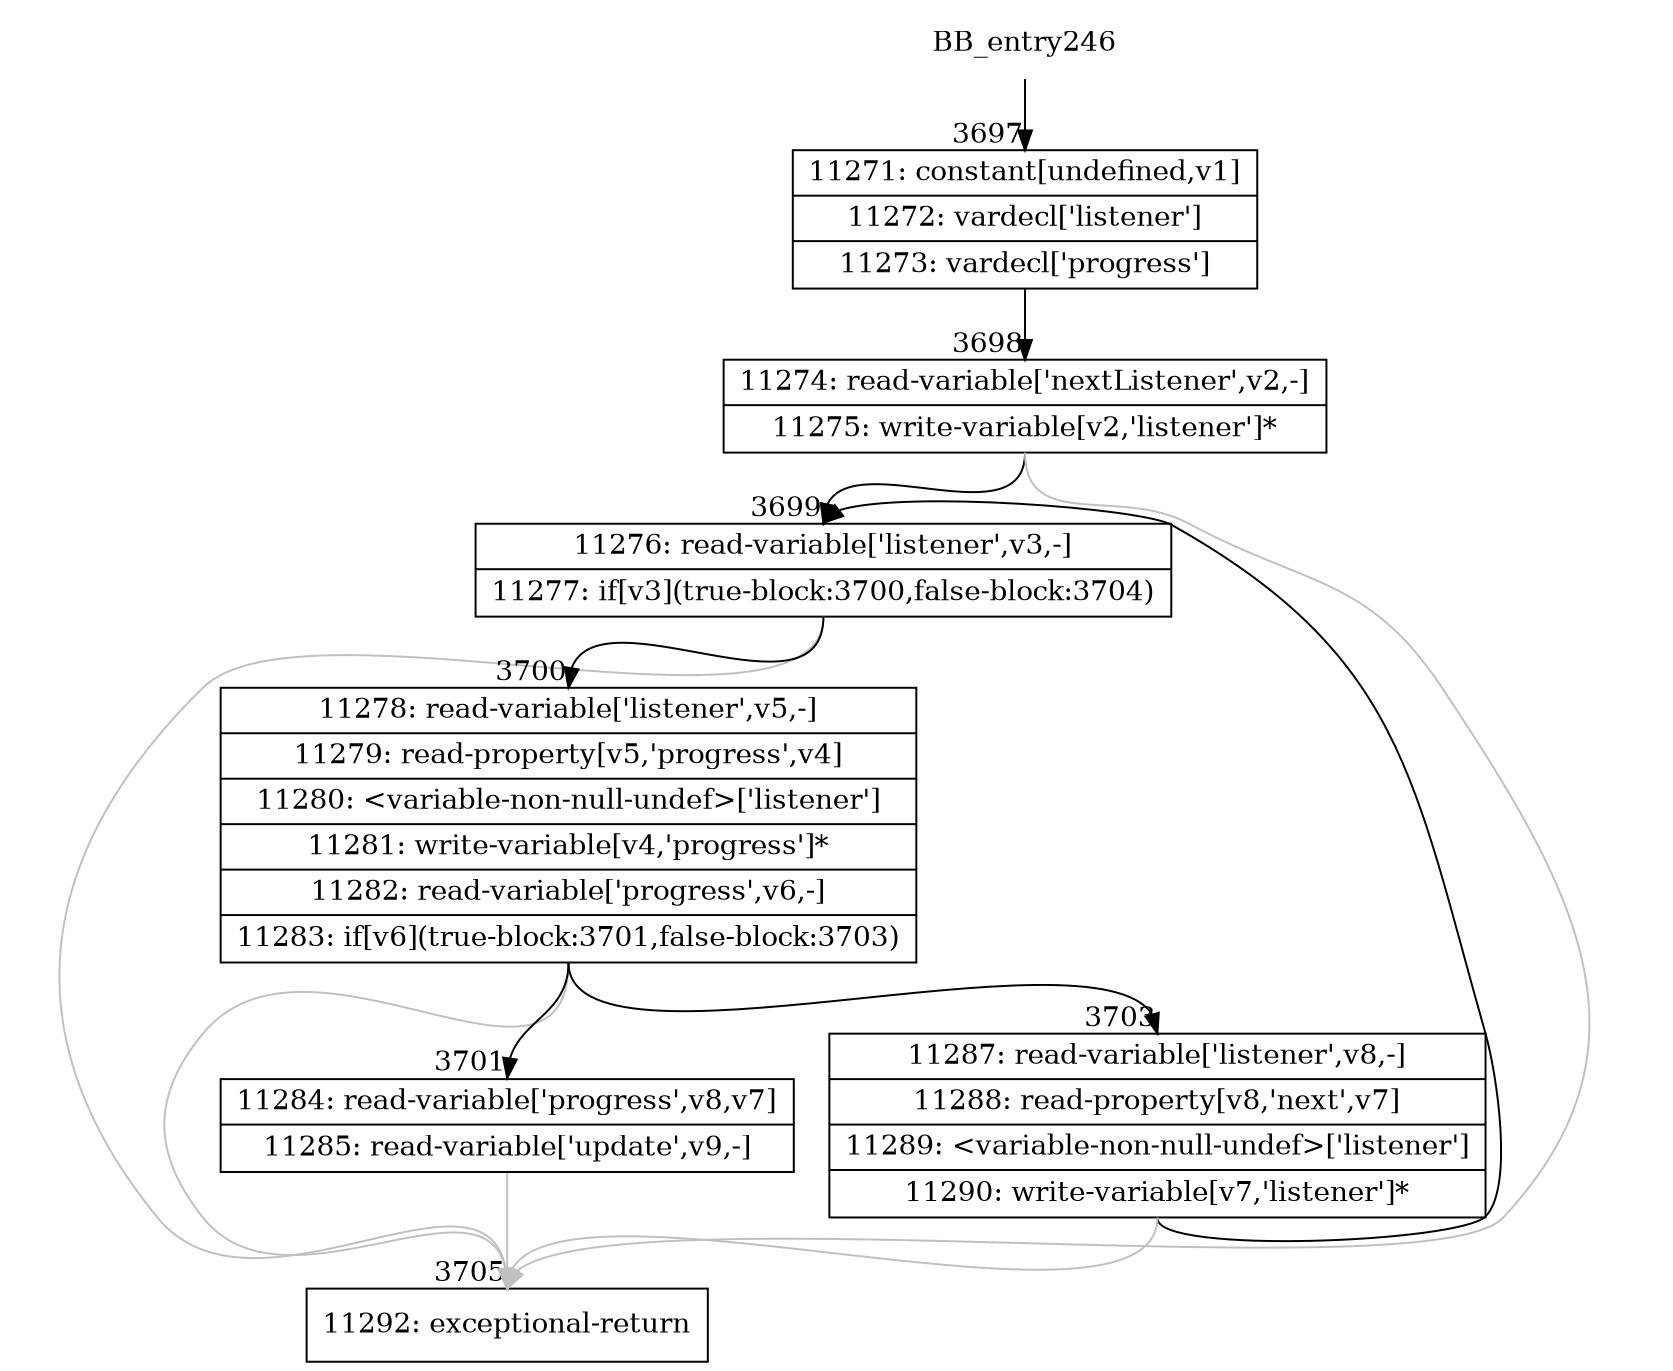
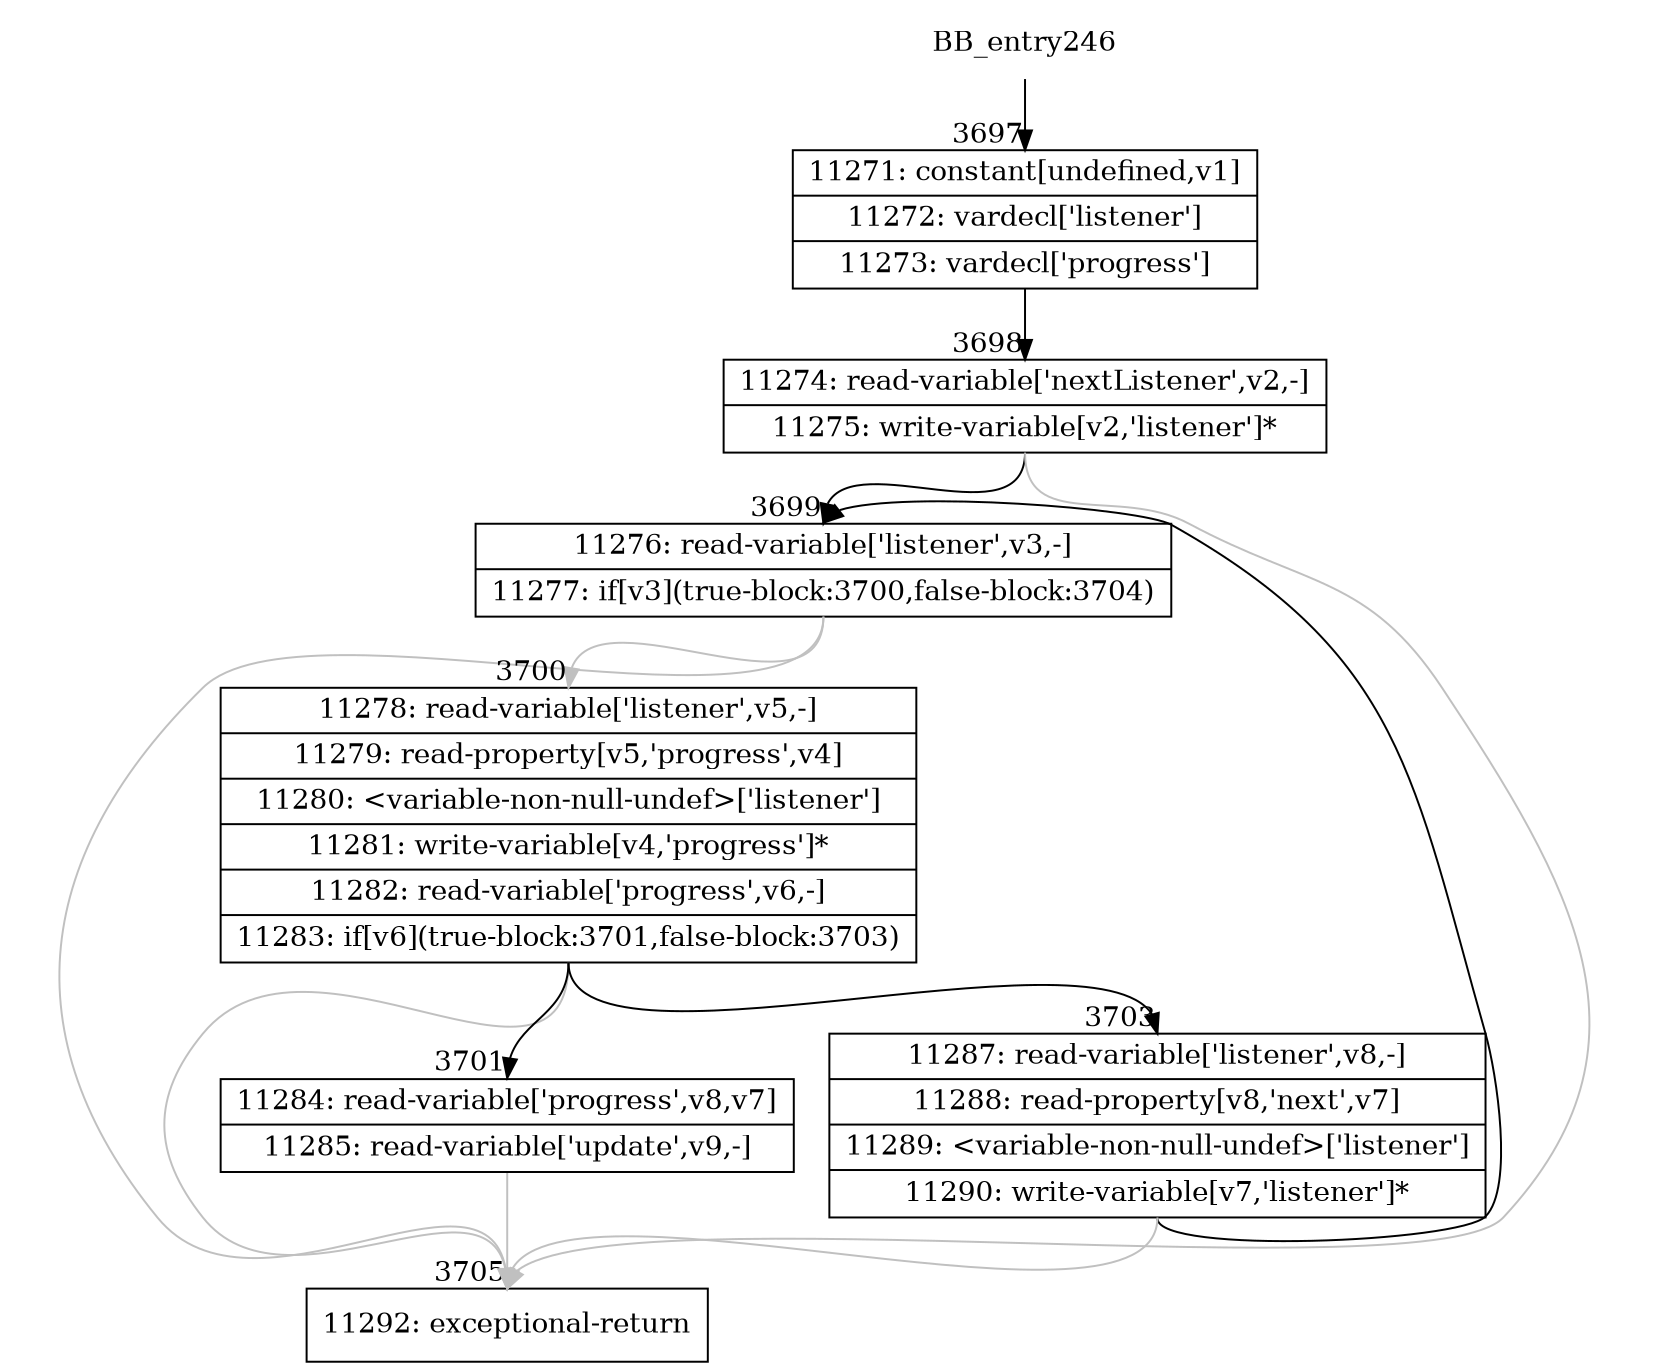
(706, 654) -> (706, 654)
